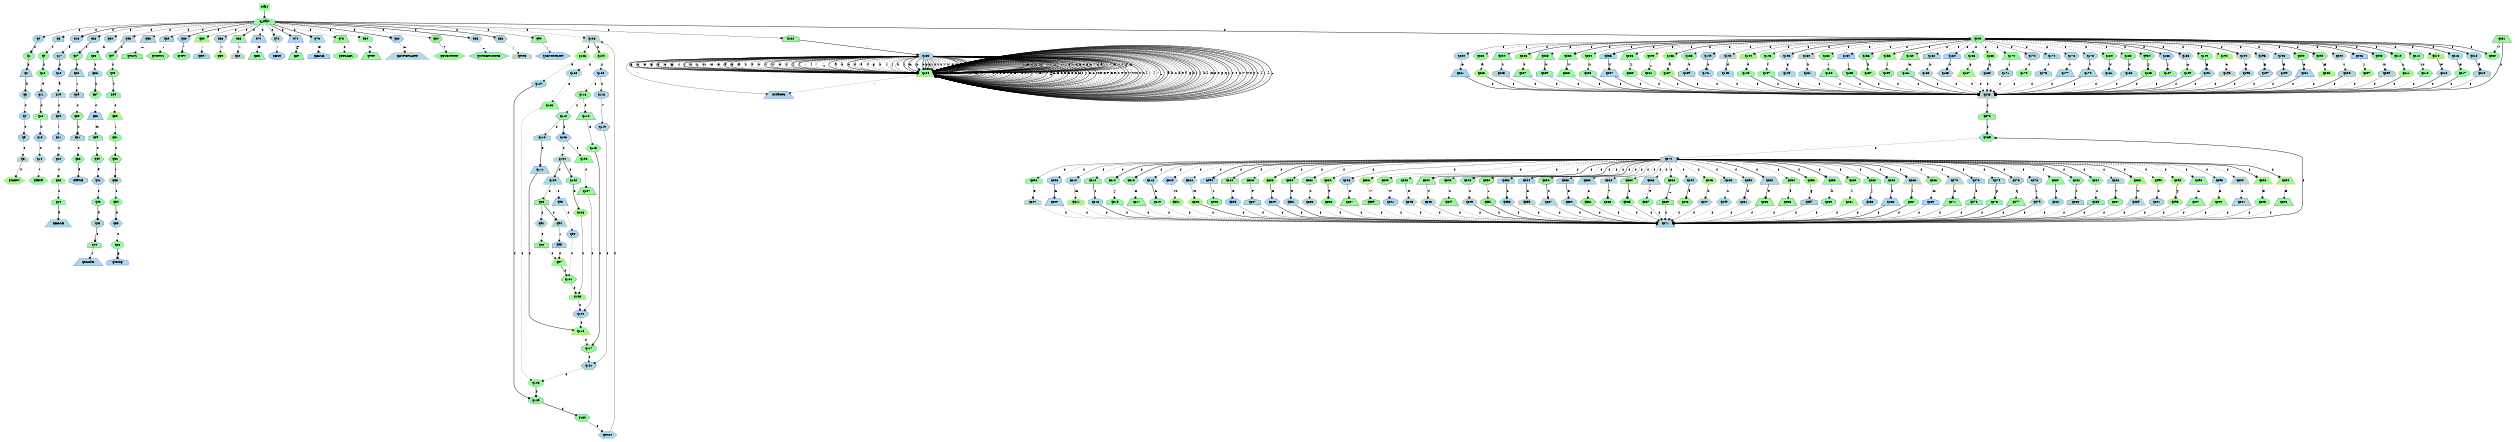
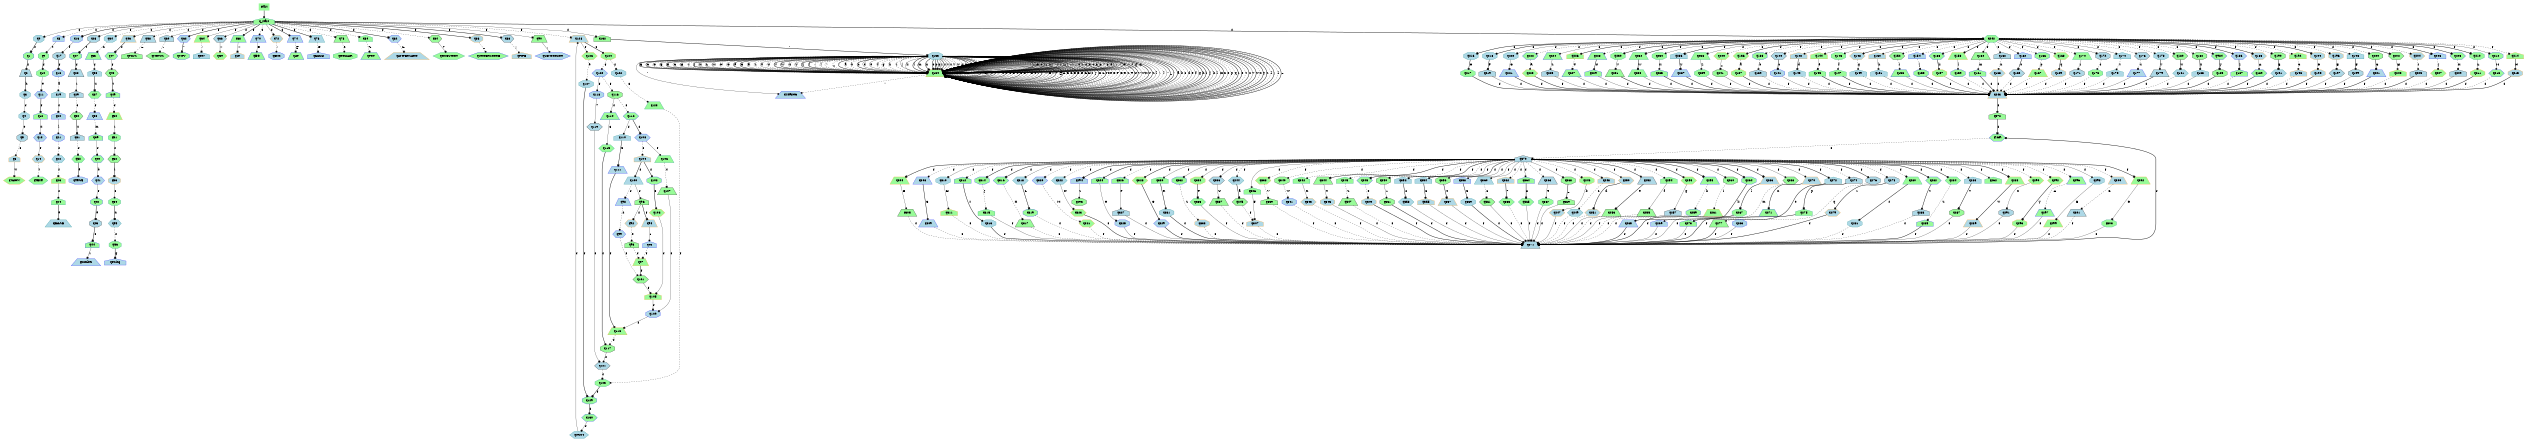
(2498, 46) -> (1617, 64)
(99, 170) -> (99, 170)
(1055, 181) -> (923, 181)
(1871, 190) -> none
(1676, 212) -> (1247, 212)
